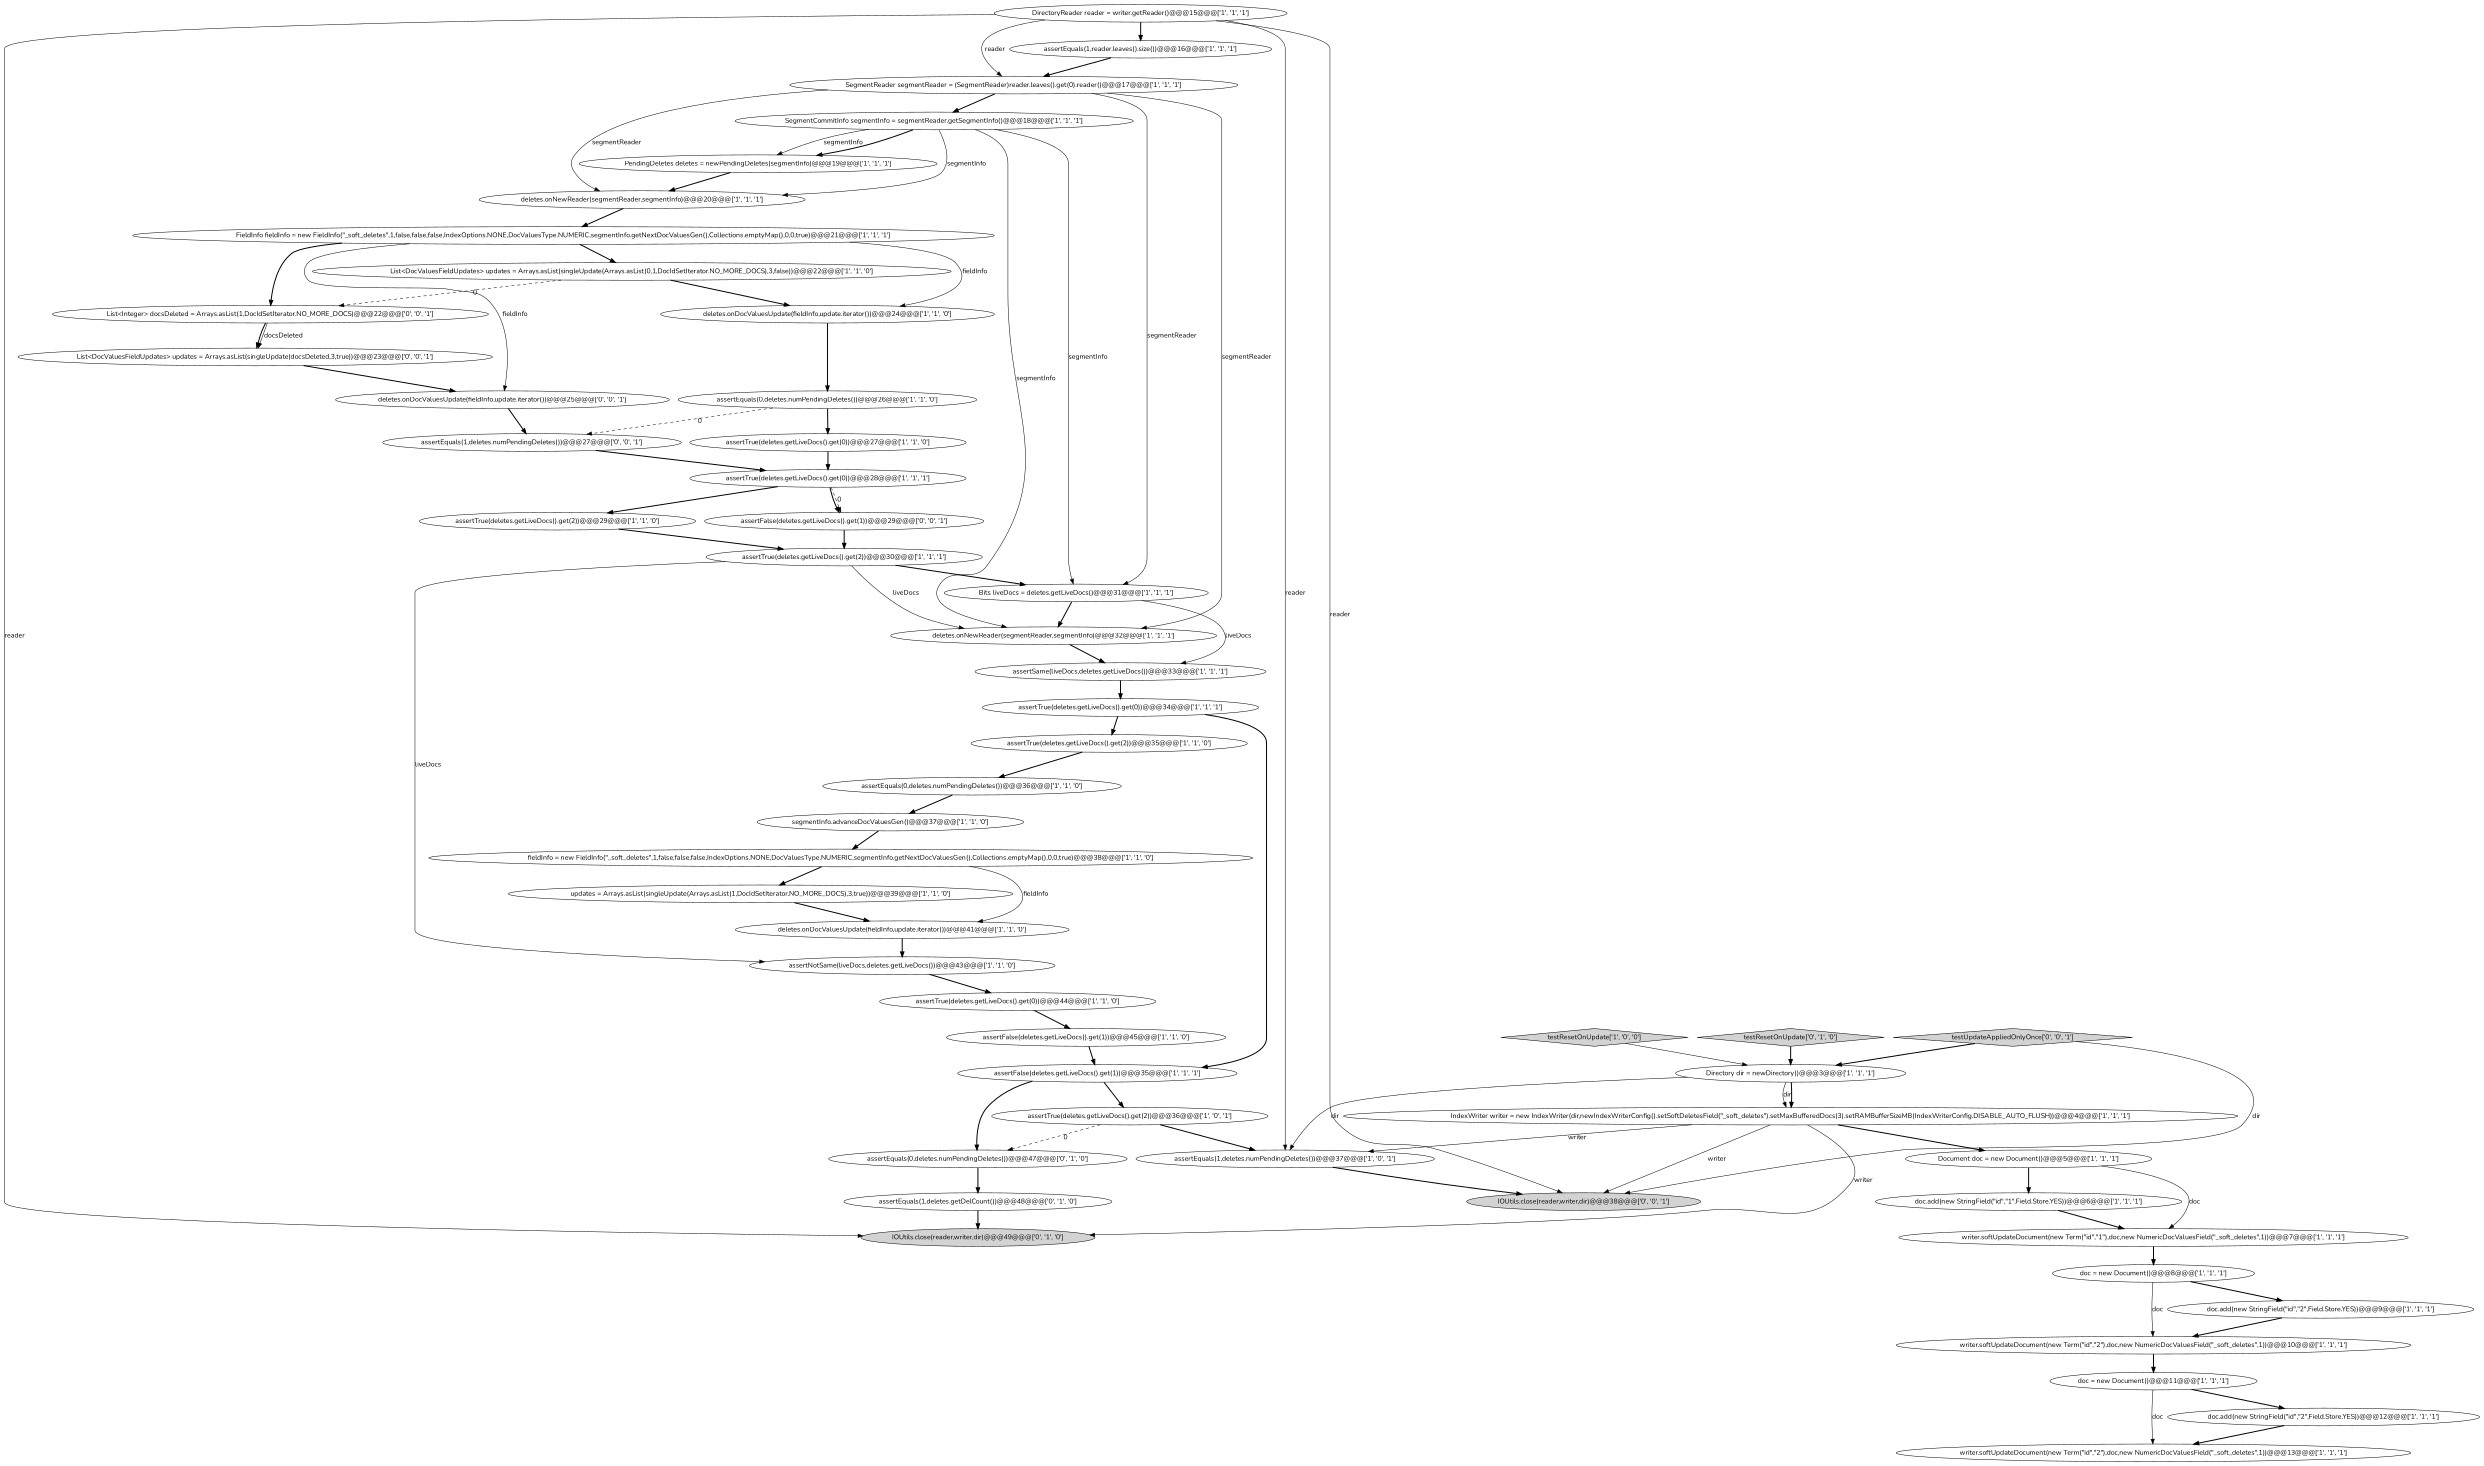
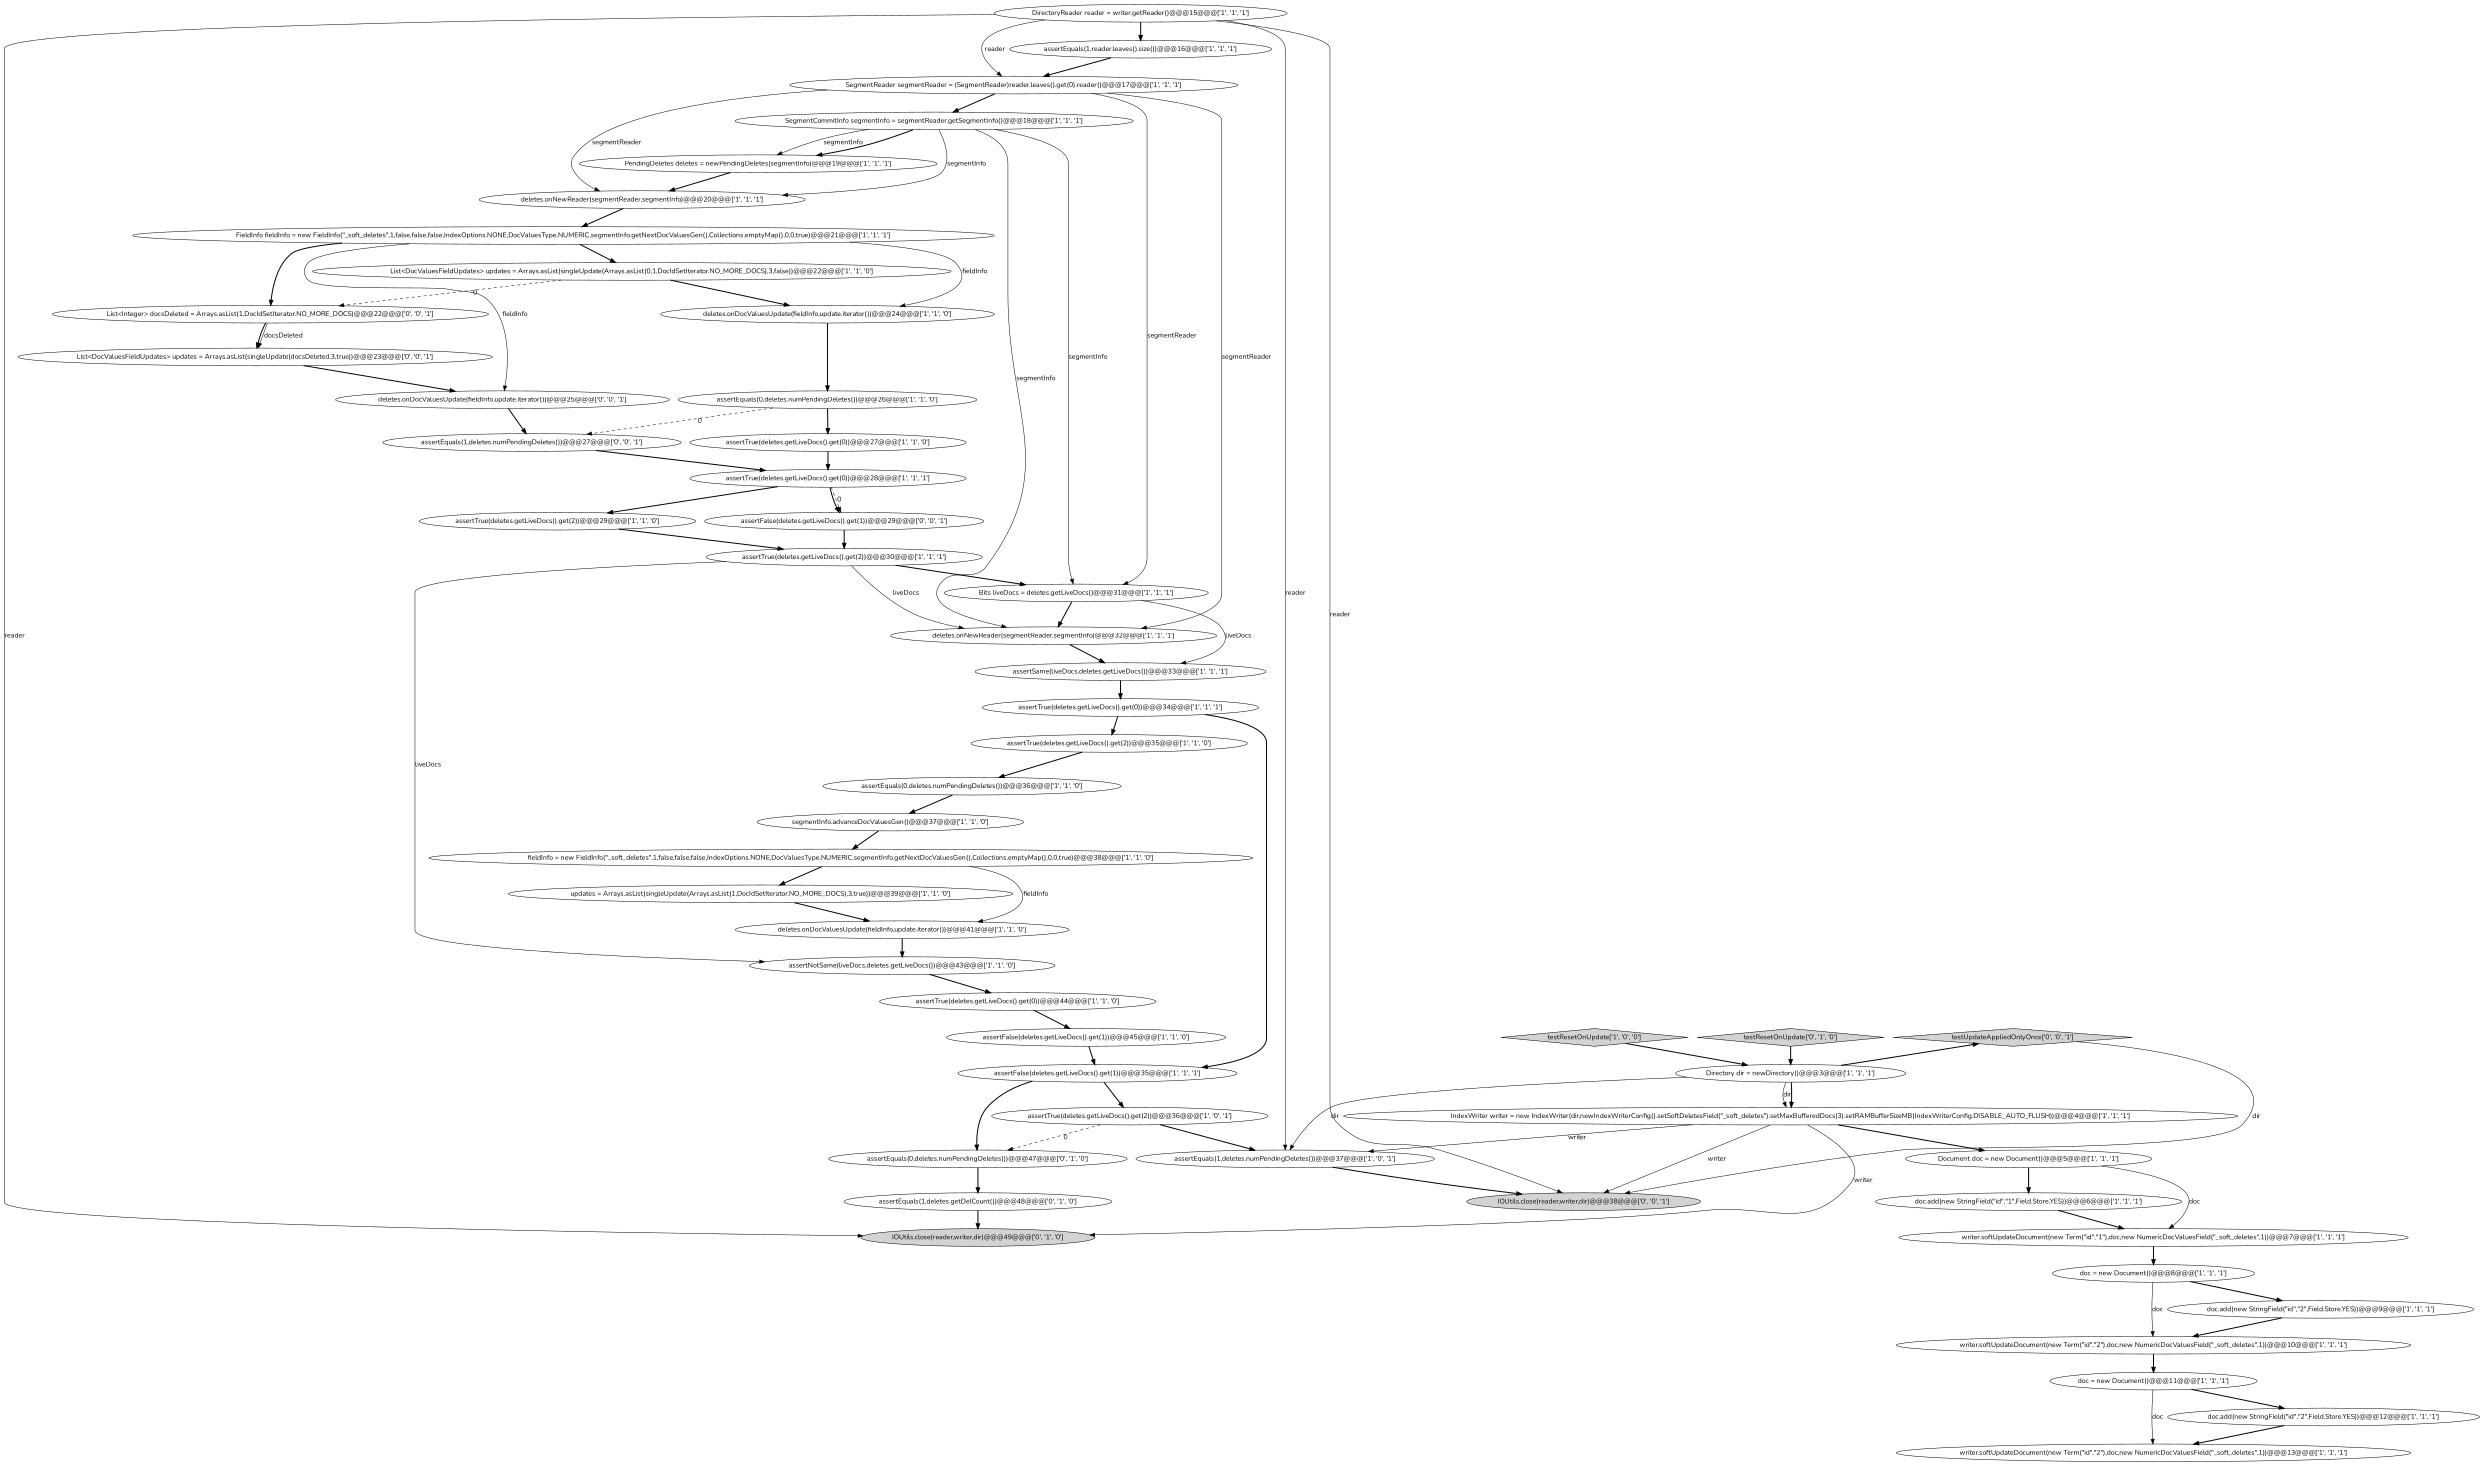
(1684, 1054) -> (1684, 1054)
(1908, 1054) -> (1907, 1055)
